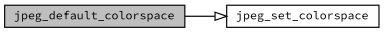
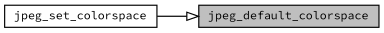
(200, 16) -> (172, 16)
